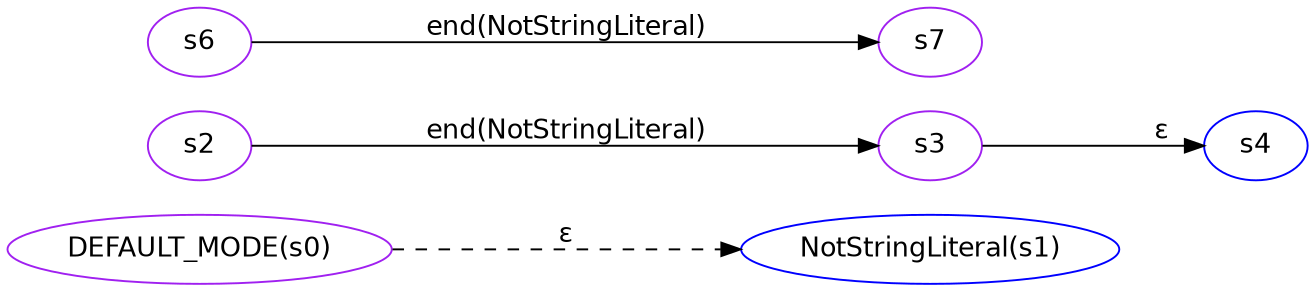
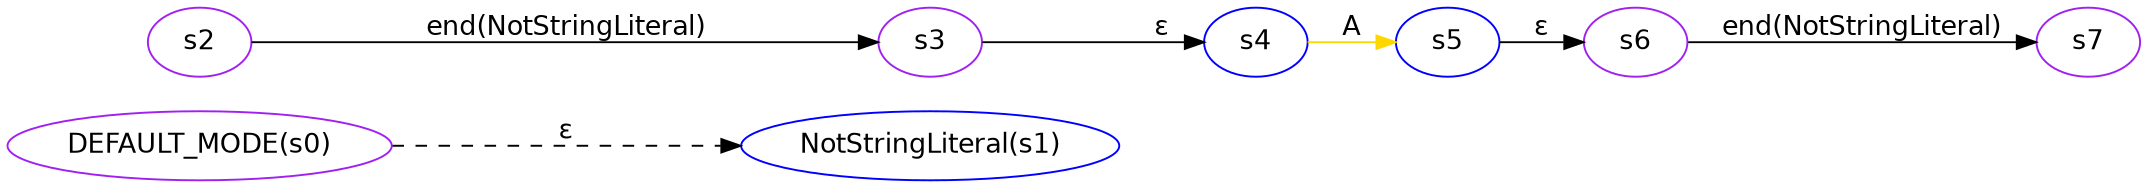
none -> (1448, 42)
